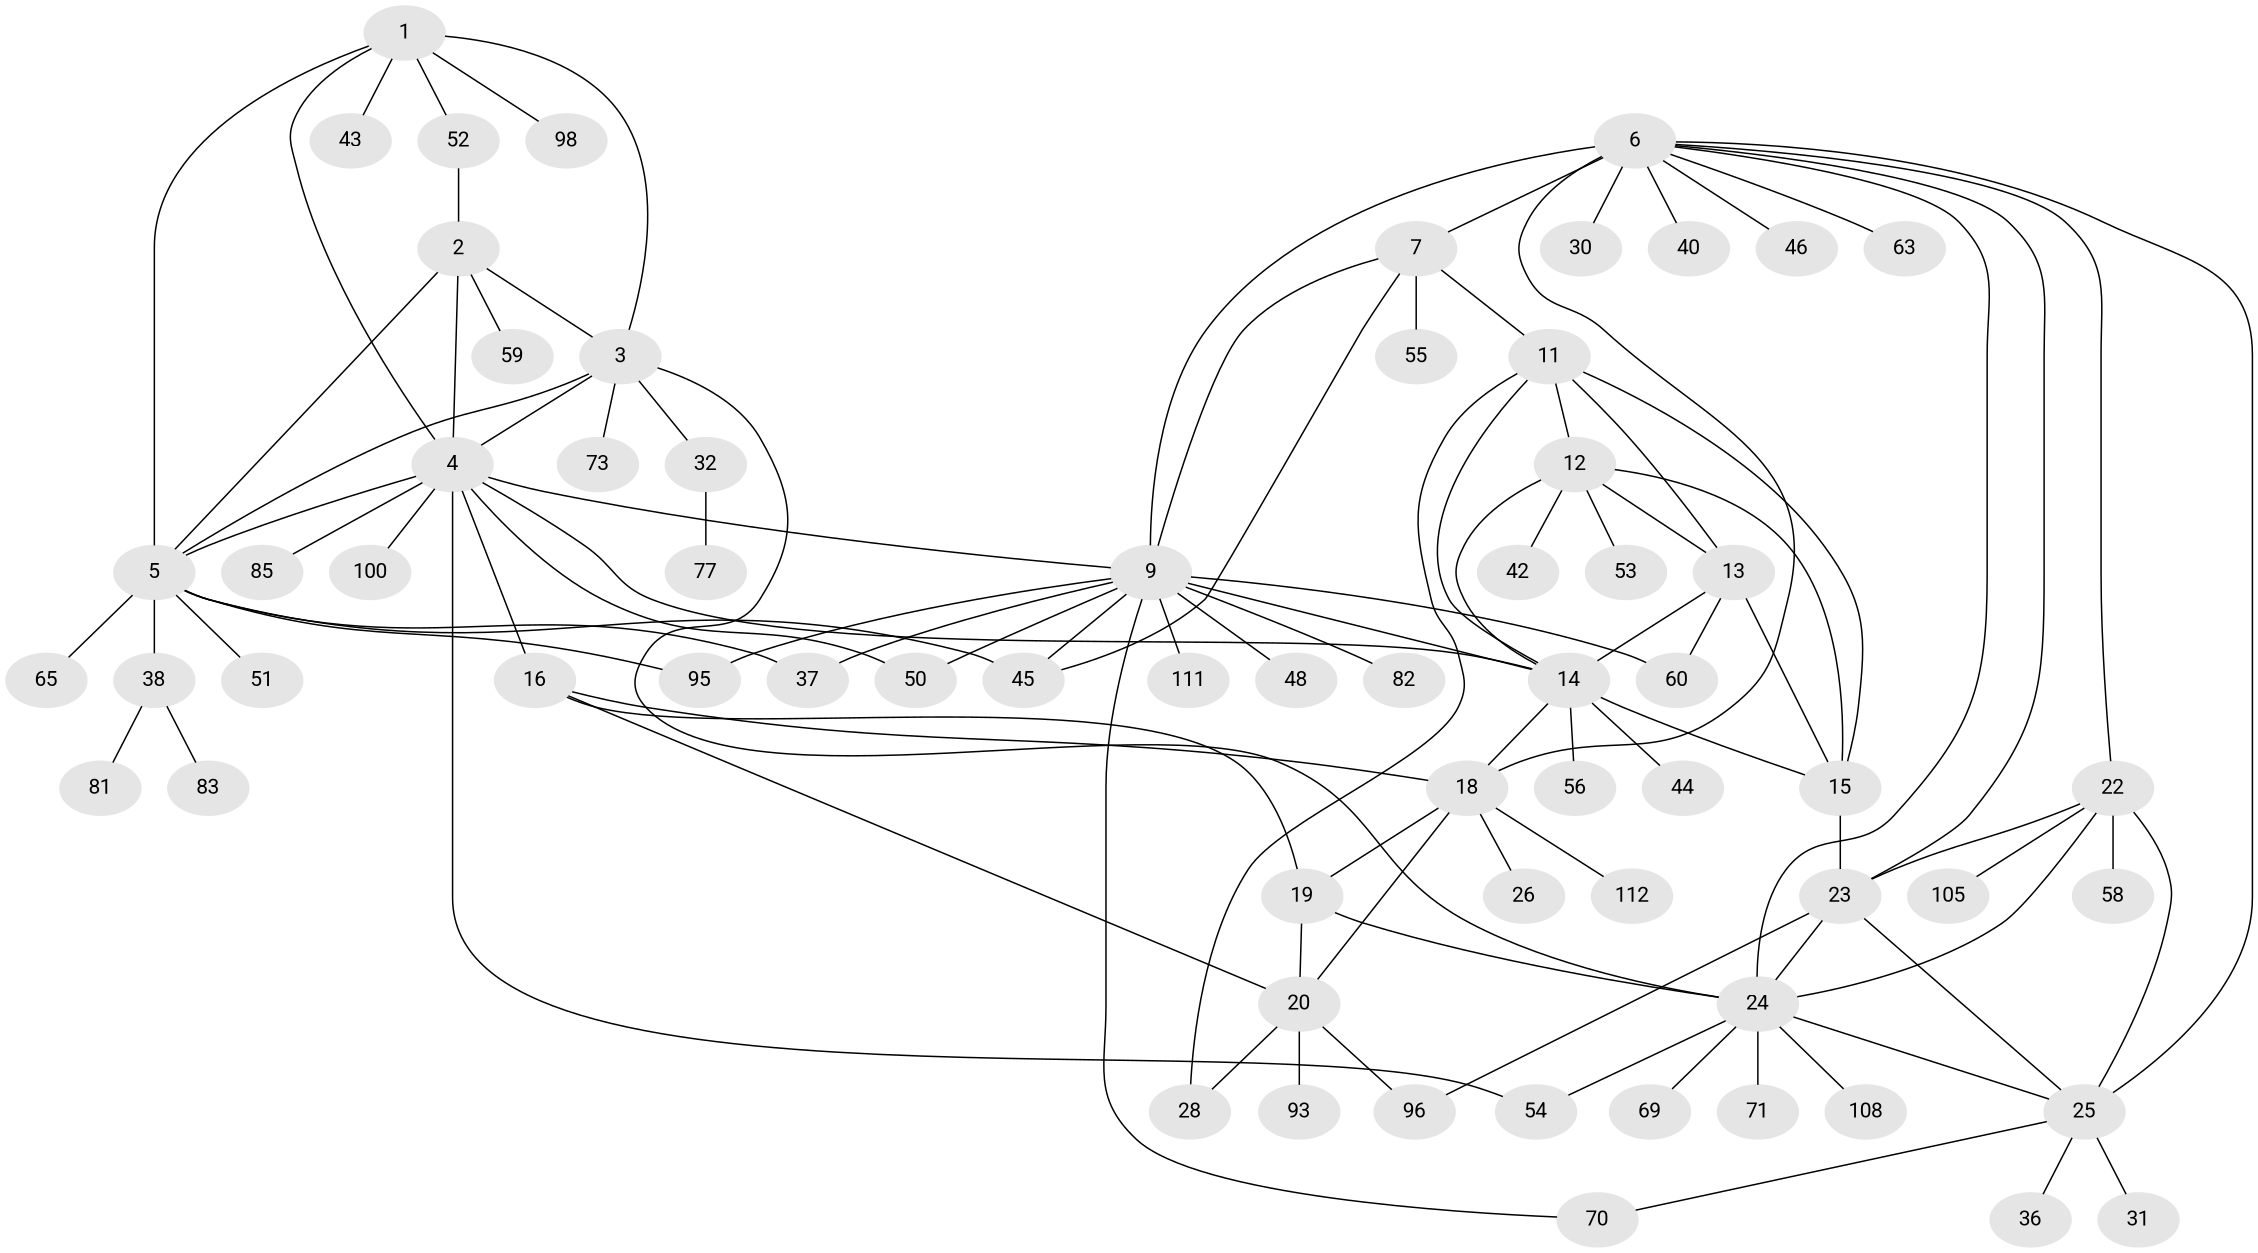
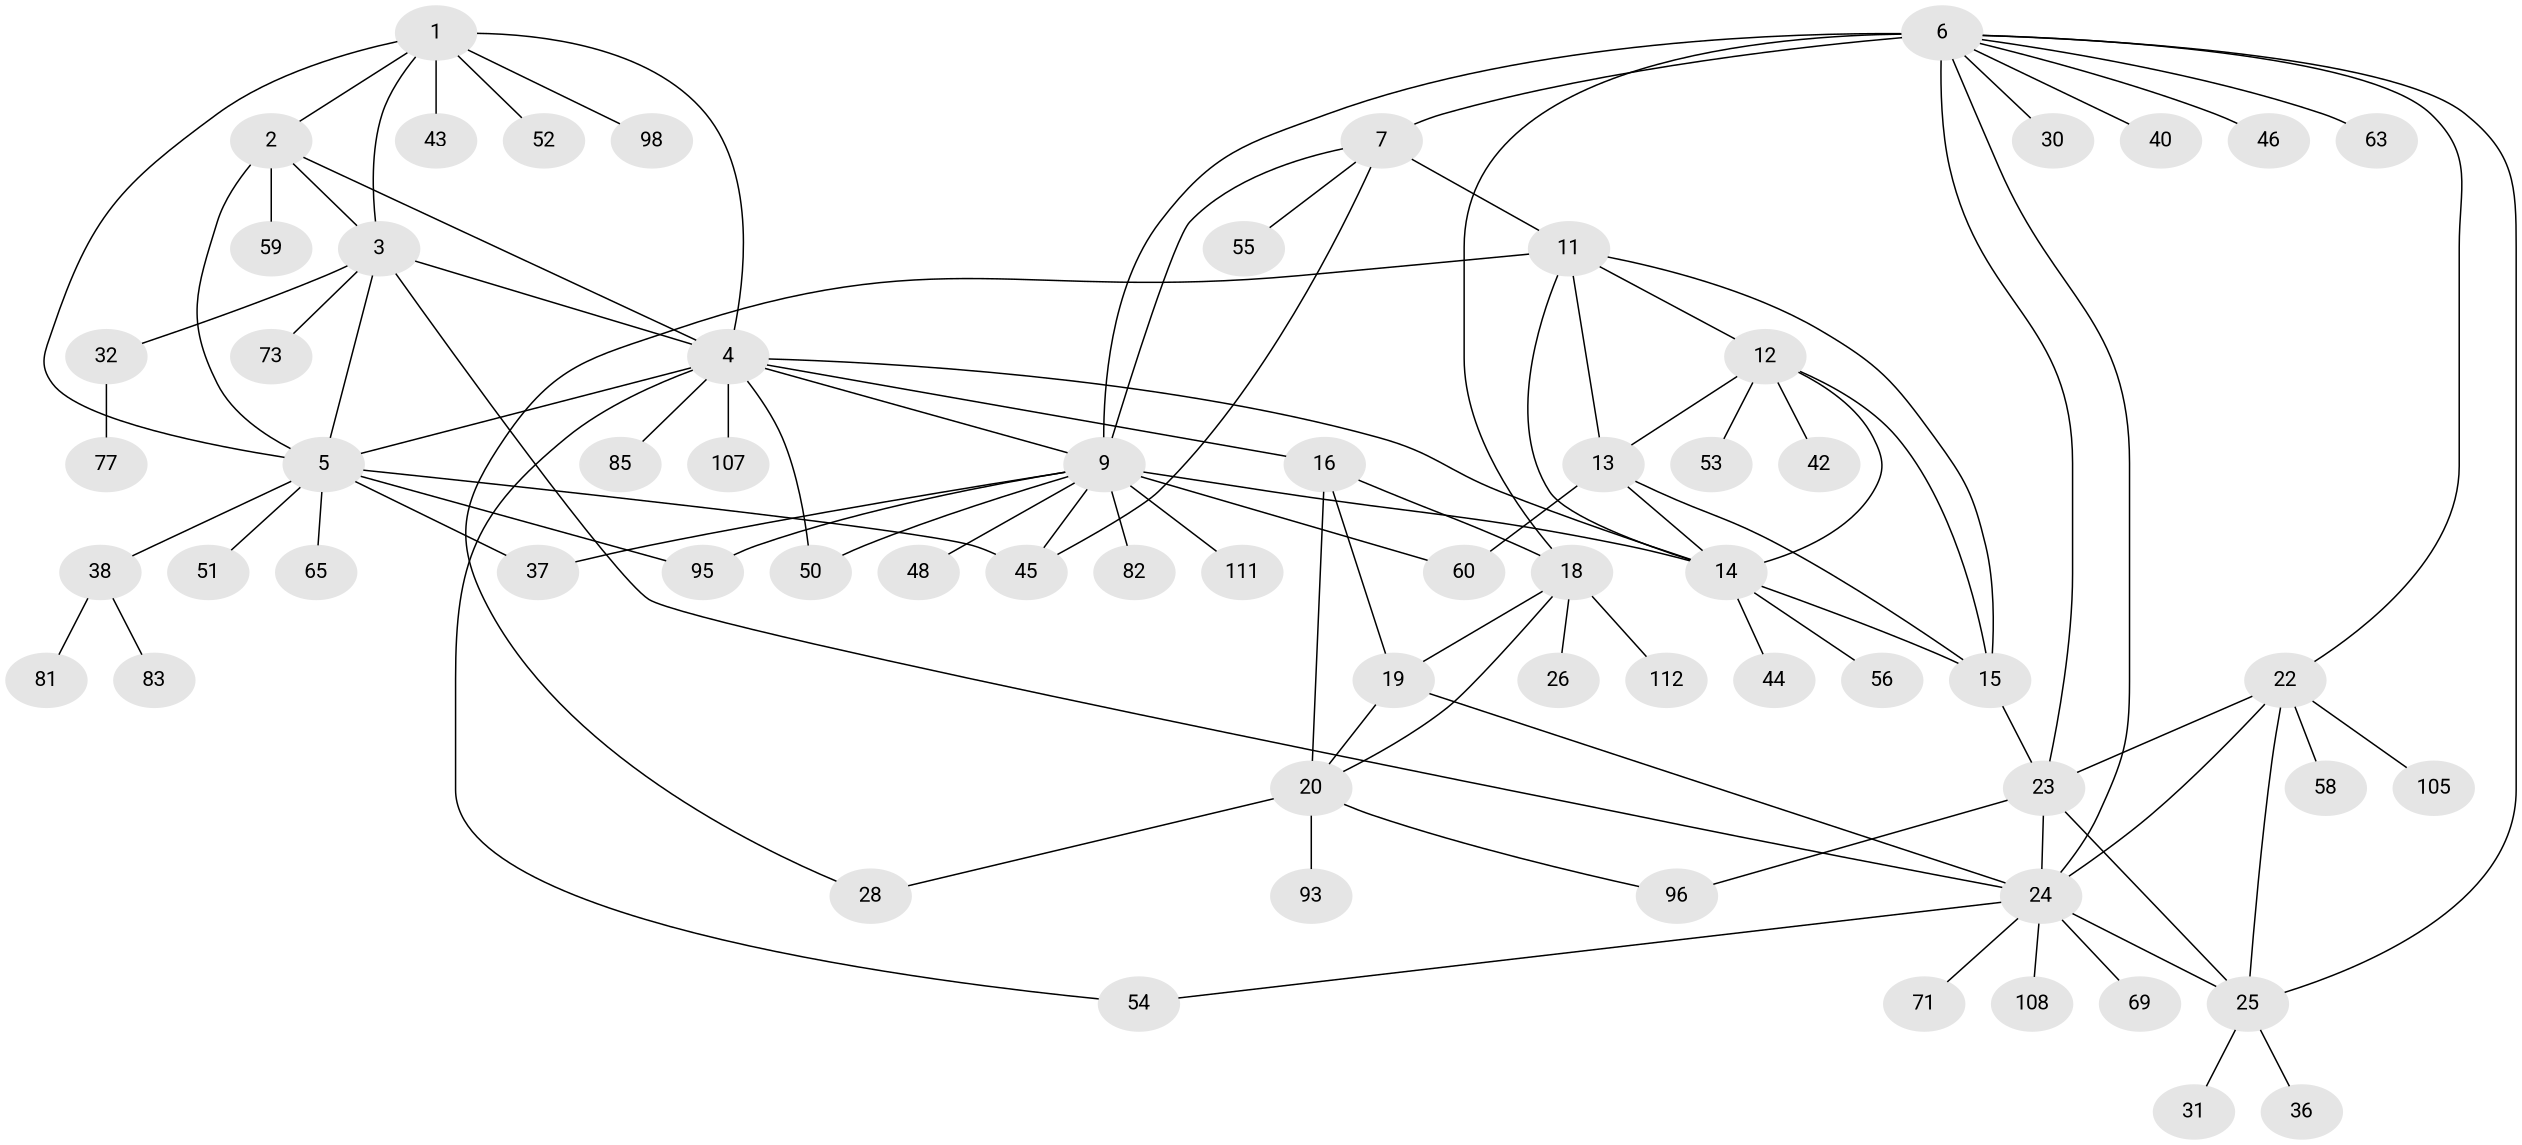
(459, 195) -> (354, 87)
(370, 572) -> (728, 465)
(1518, 734) -> none
(1598, 1220) -> none
